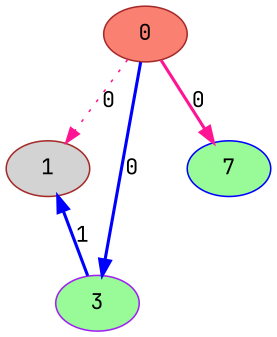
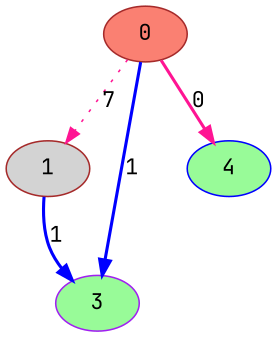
(109, 101) -> (109, 101)
(132, 169) -> (132, 169)
(229, 169) -> (229, 169)
(75, 243) -> (46, 235)
